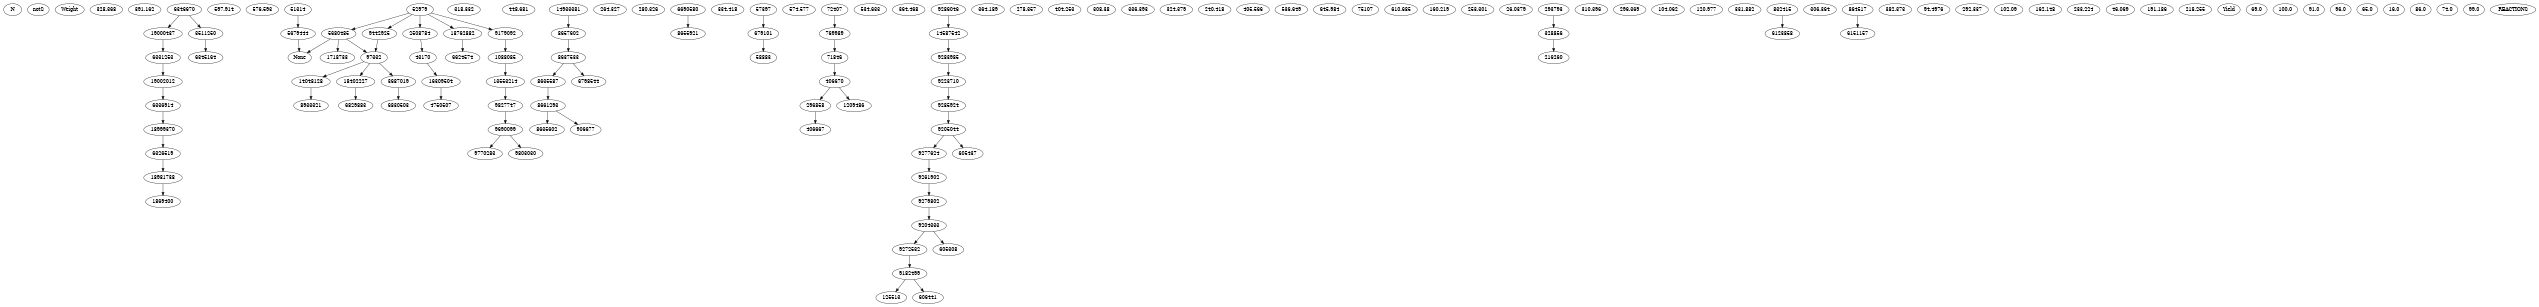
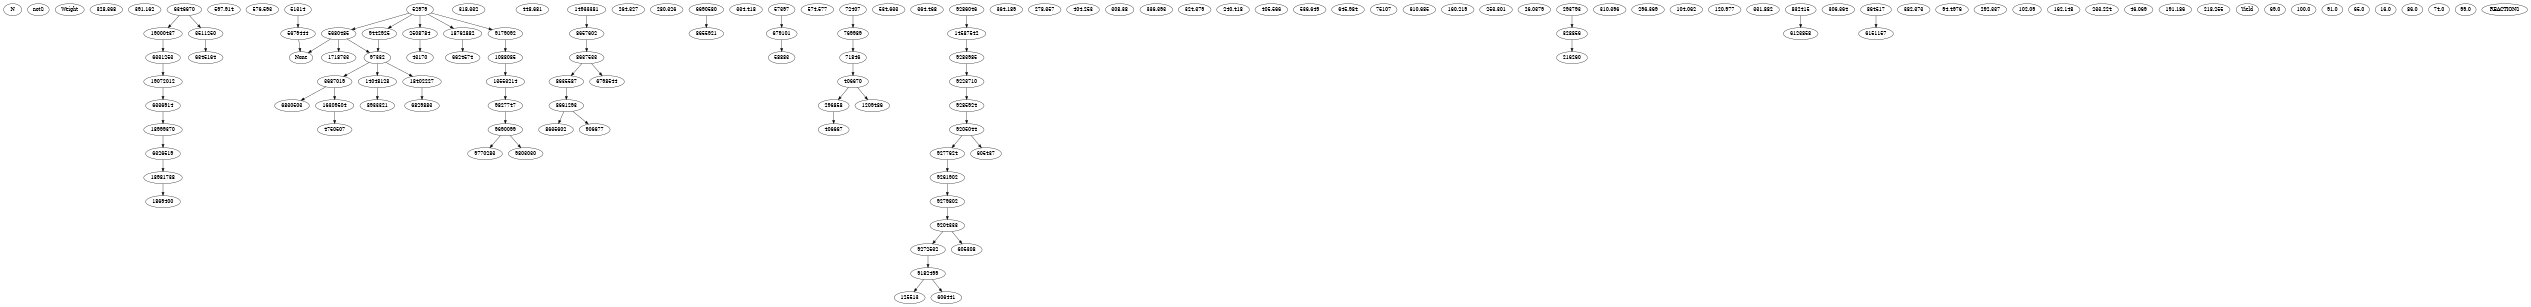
(2341, 10) -> none
(431, 68) -> (335, 92)
(163, 82) -> (163, 82)
